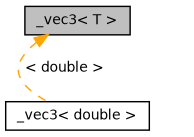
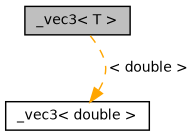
(20, 76) -> (105, 61)
